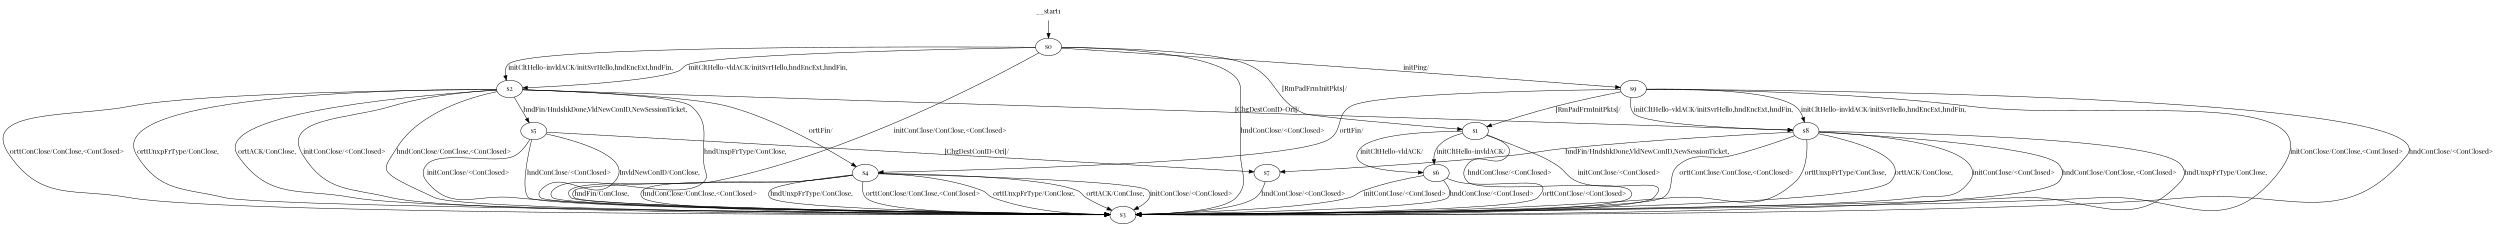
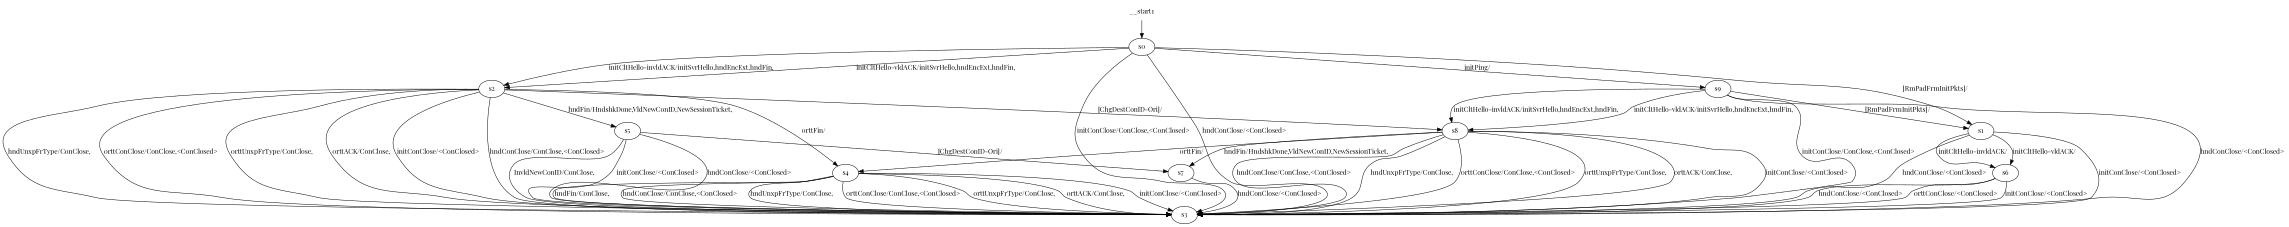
(1262, 153) -> (1153, 150)
